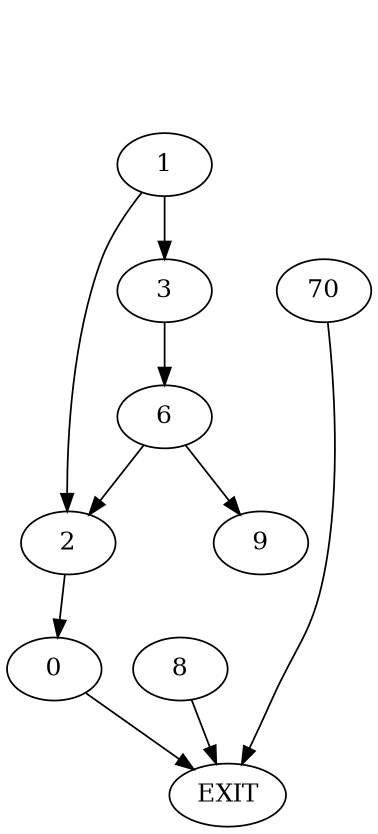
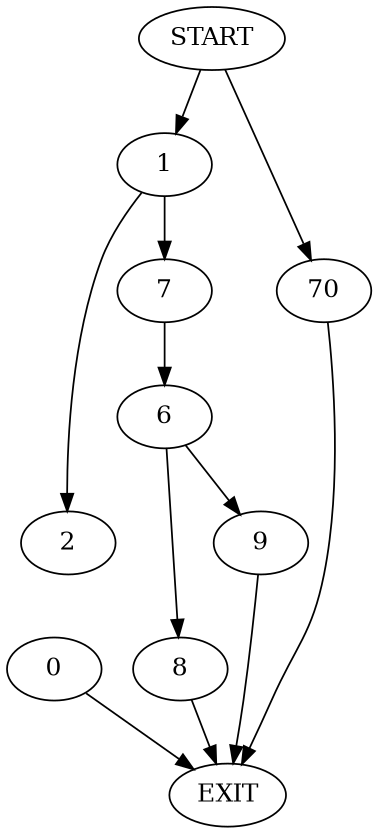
none -> (212, 39)
(165, 291) -> (165, 291)
(122, 473) -> (172, 534)
(62, 597) -> none
none -> (249, 660)
